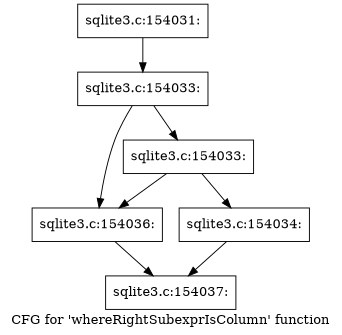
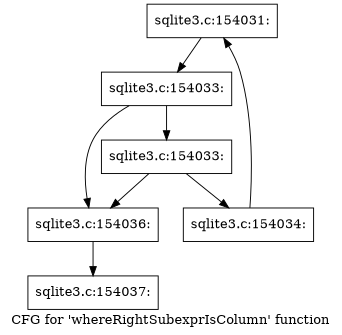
(211, 256) -> (250, 125)
